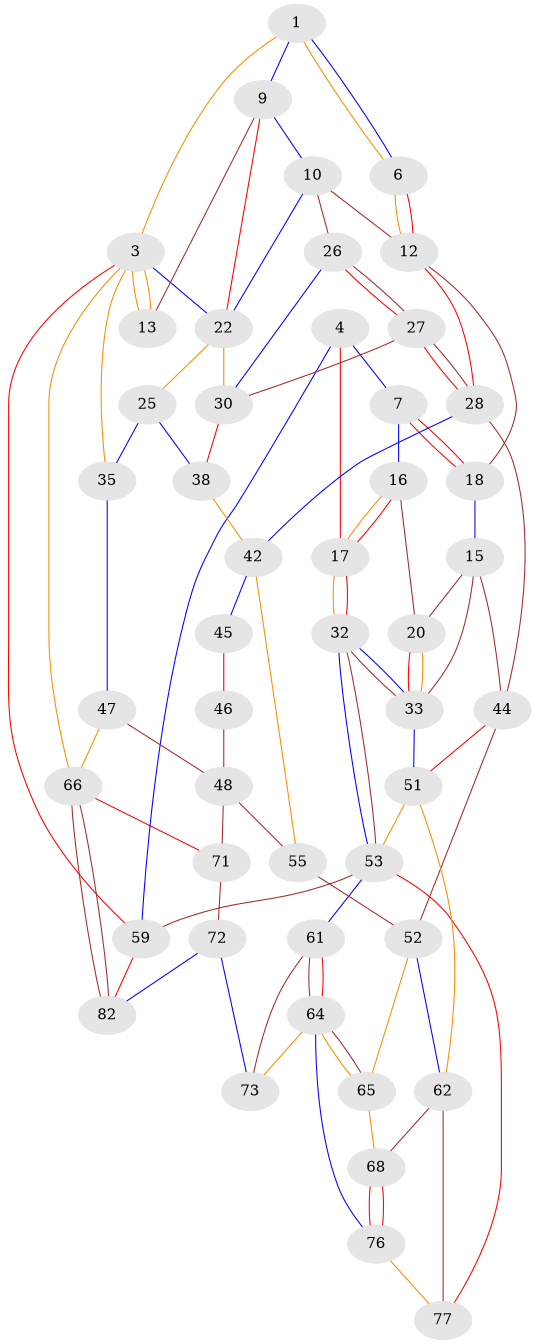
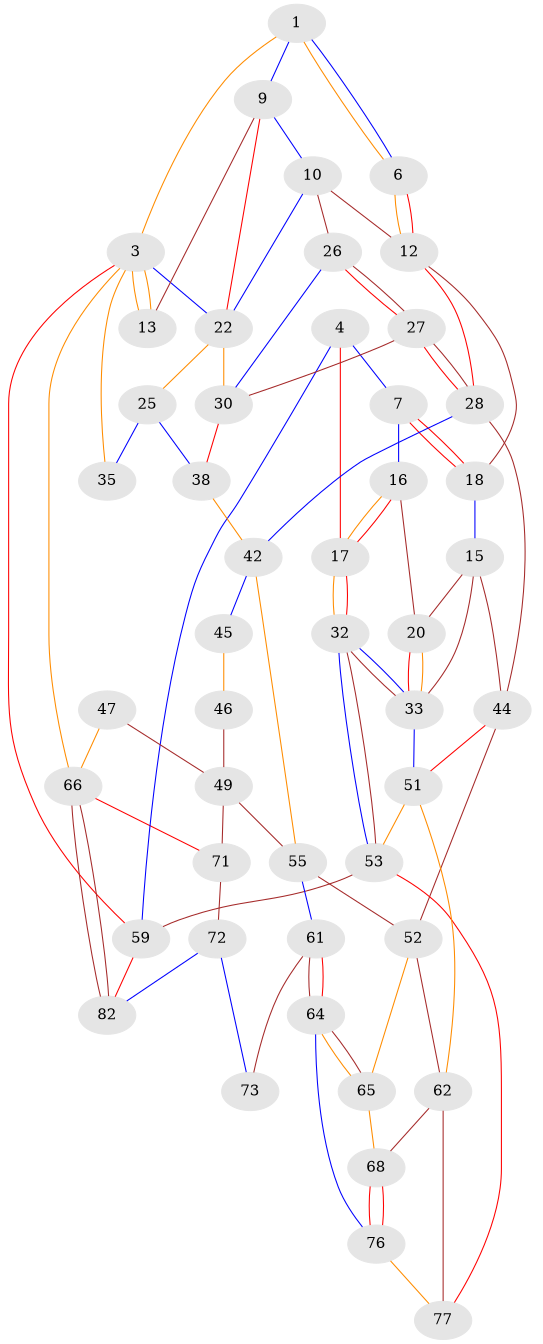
(107, 596) -> none
(224, 672) -> (224, 672)
(224, 786) -> (224, 786)
(344, 902) -> (307, 901)
(428, 1015) -> (428, 1015)
(283, 1053) -> none
